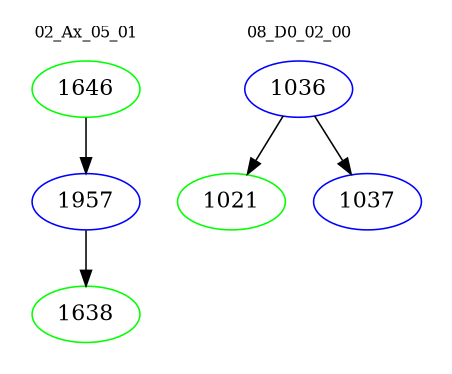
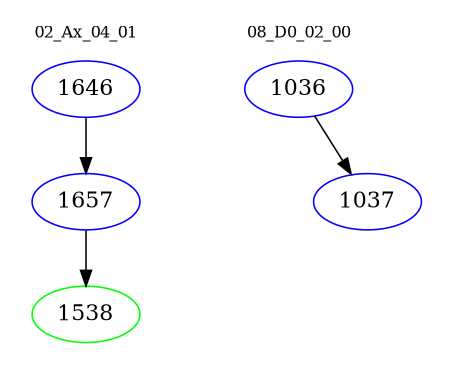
(86, 34) -> (86, 34)
(86, 89) -> (86, 89)
(86, 202) -> (86, 202)
(231, 202) -> none
(86, 314) -> (86, 314)
